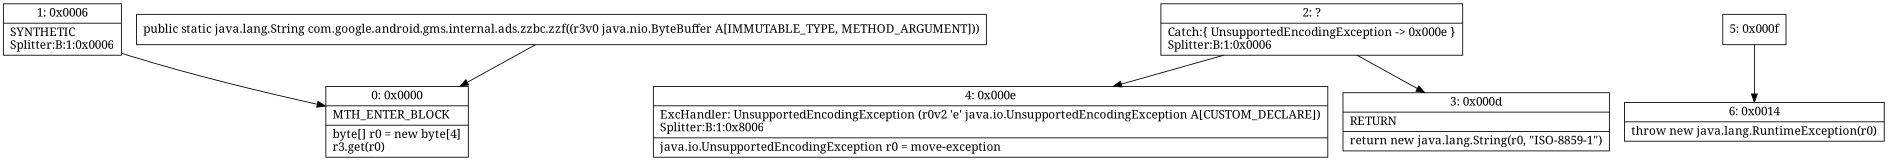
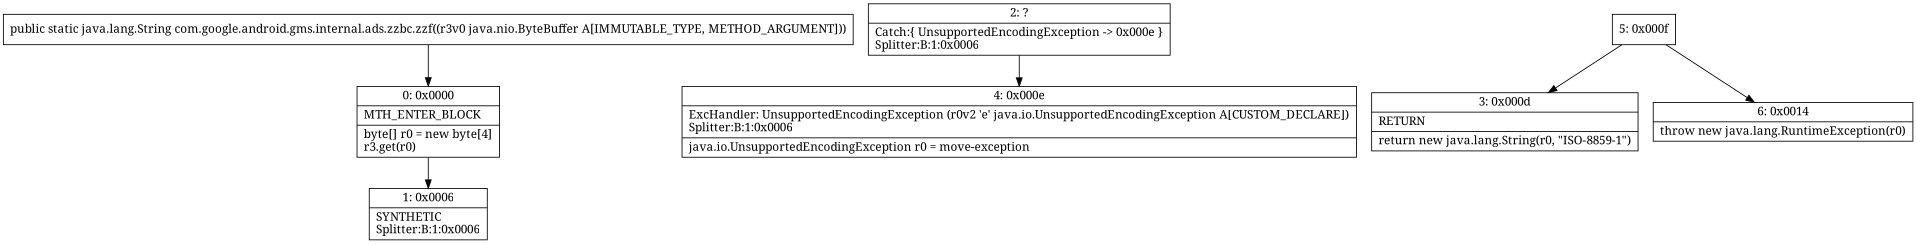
(1387, 72) -> (1589, 66)
(219, 81) -> (428, 169)
(712, 128) -> (741, 128)
